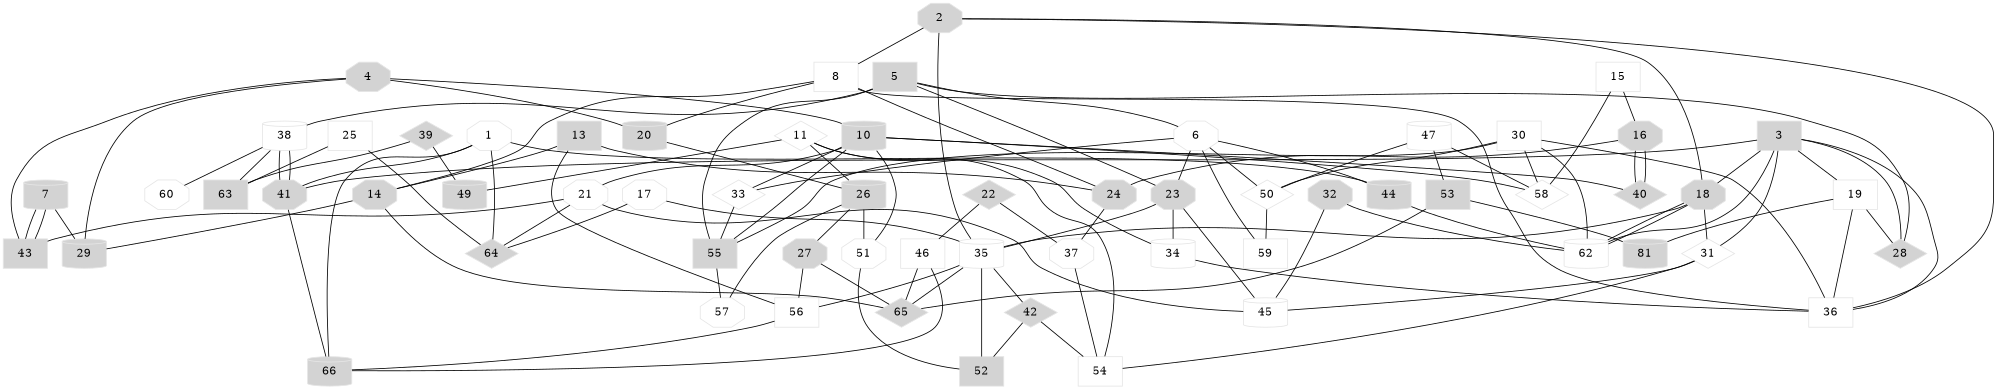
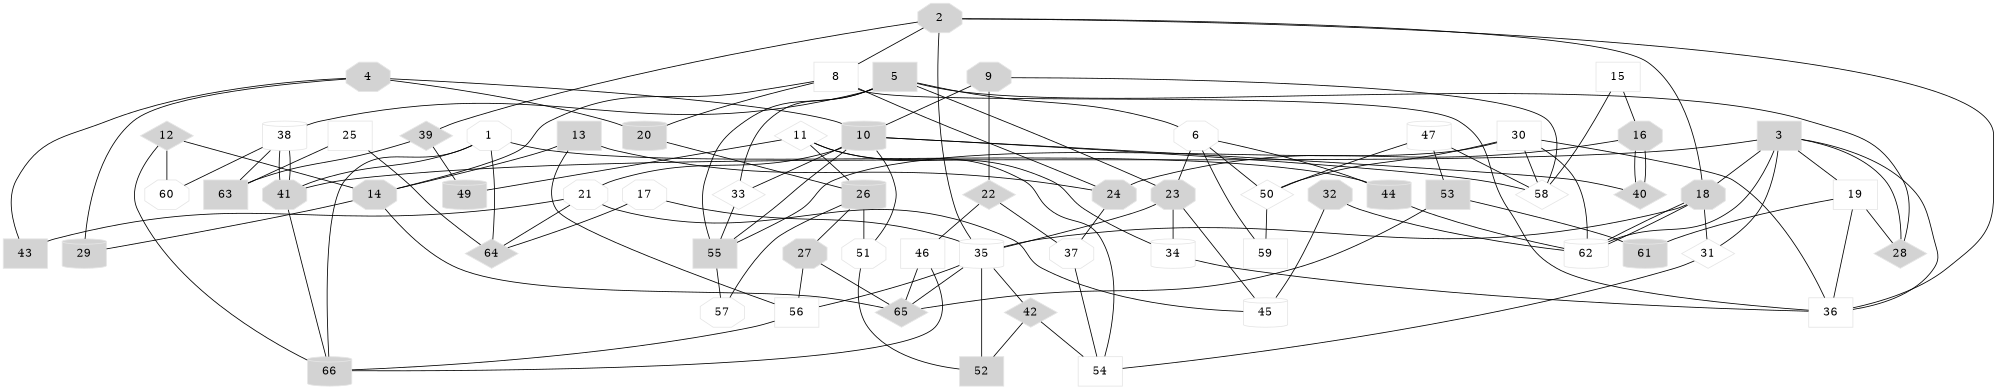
none -> (677, 66)
none -> (989, 77)
none -> (167, 136)
(965, 159) -> (775, 115)
(46, 195) -> none
(1645, 254) -> (1645, 254)
(1513, 291) -> none
